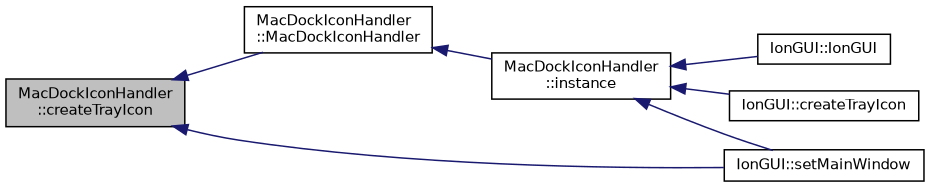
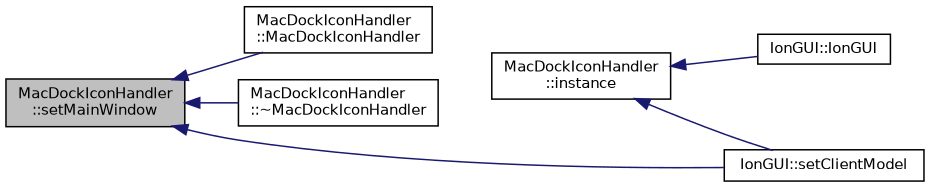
(469, 55) -> none
(95, 103) -> (95, 103)
none -> (338, 103)
(824, 106) -> none
(824, 165) -> (824, 165)
